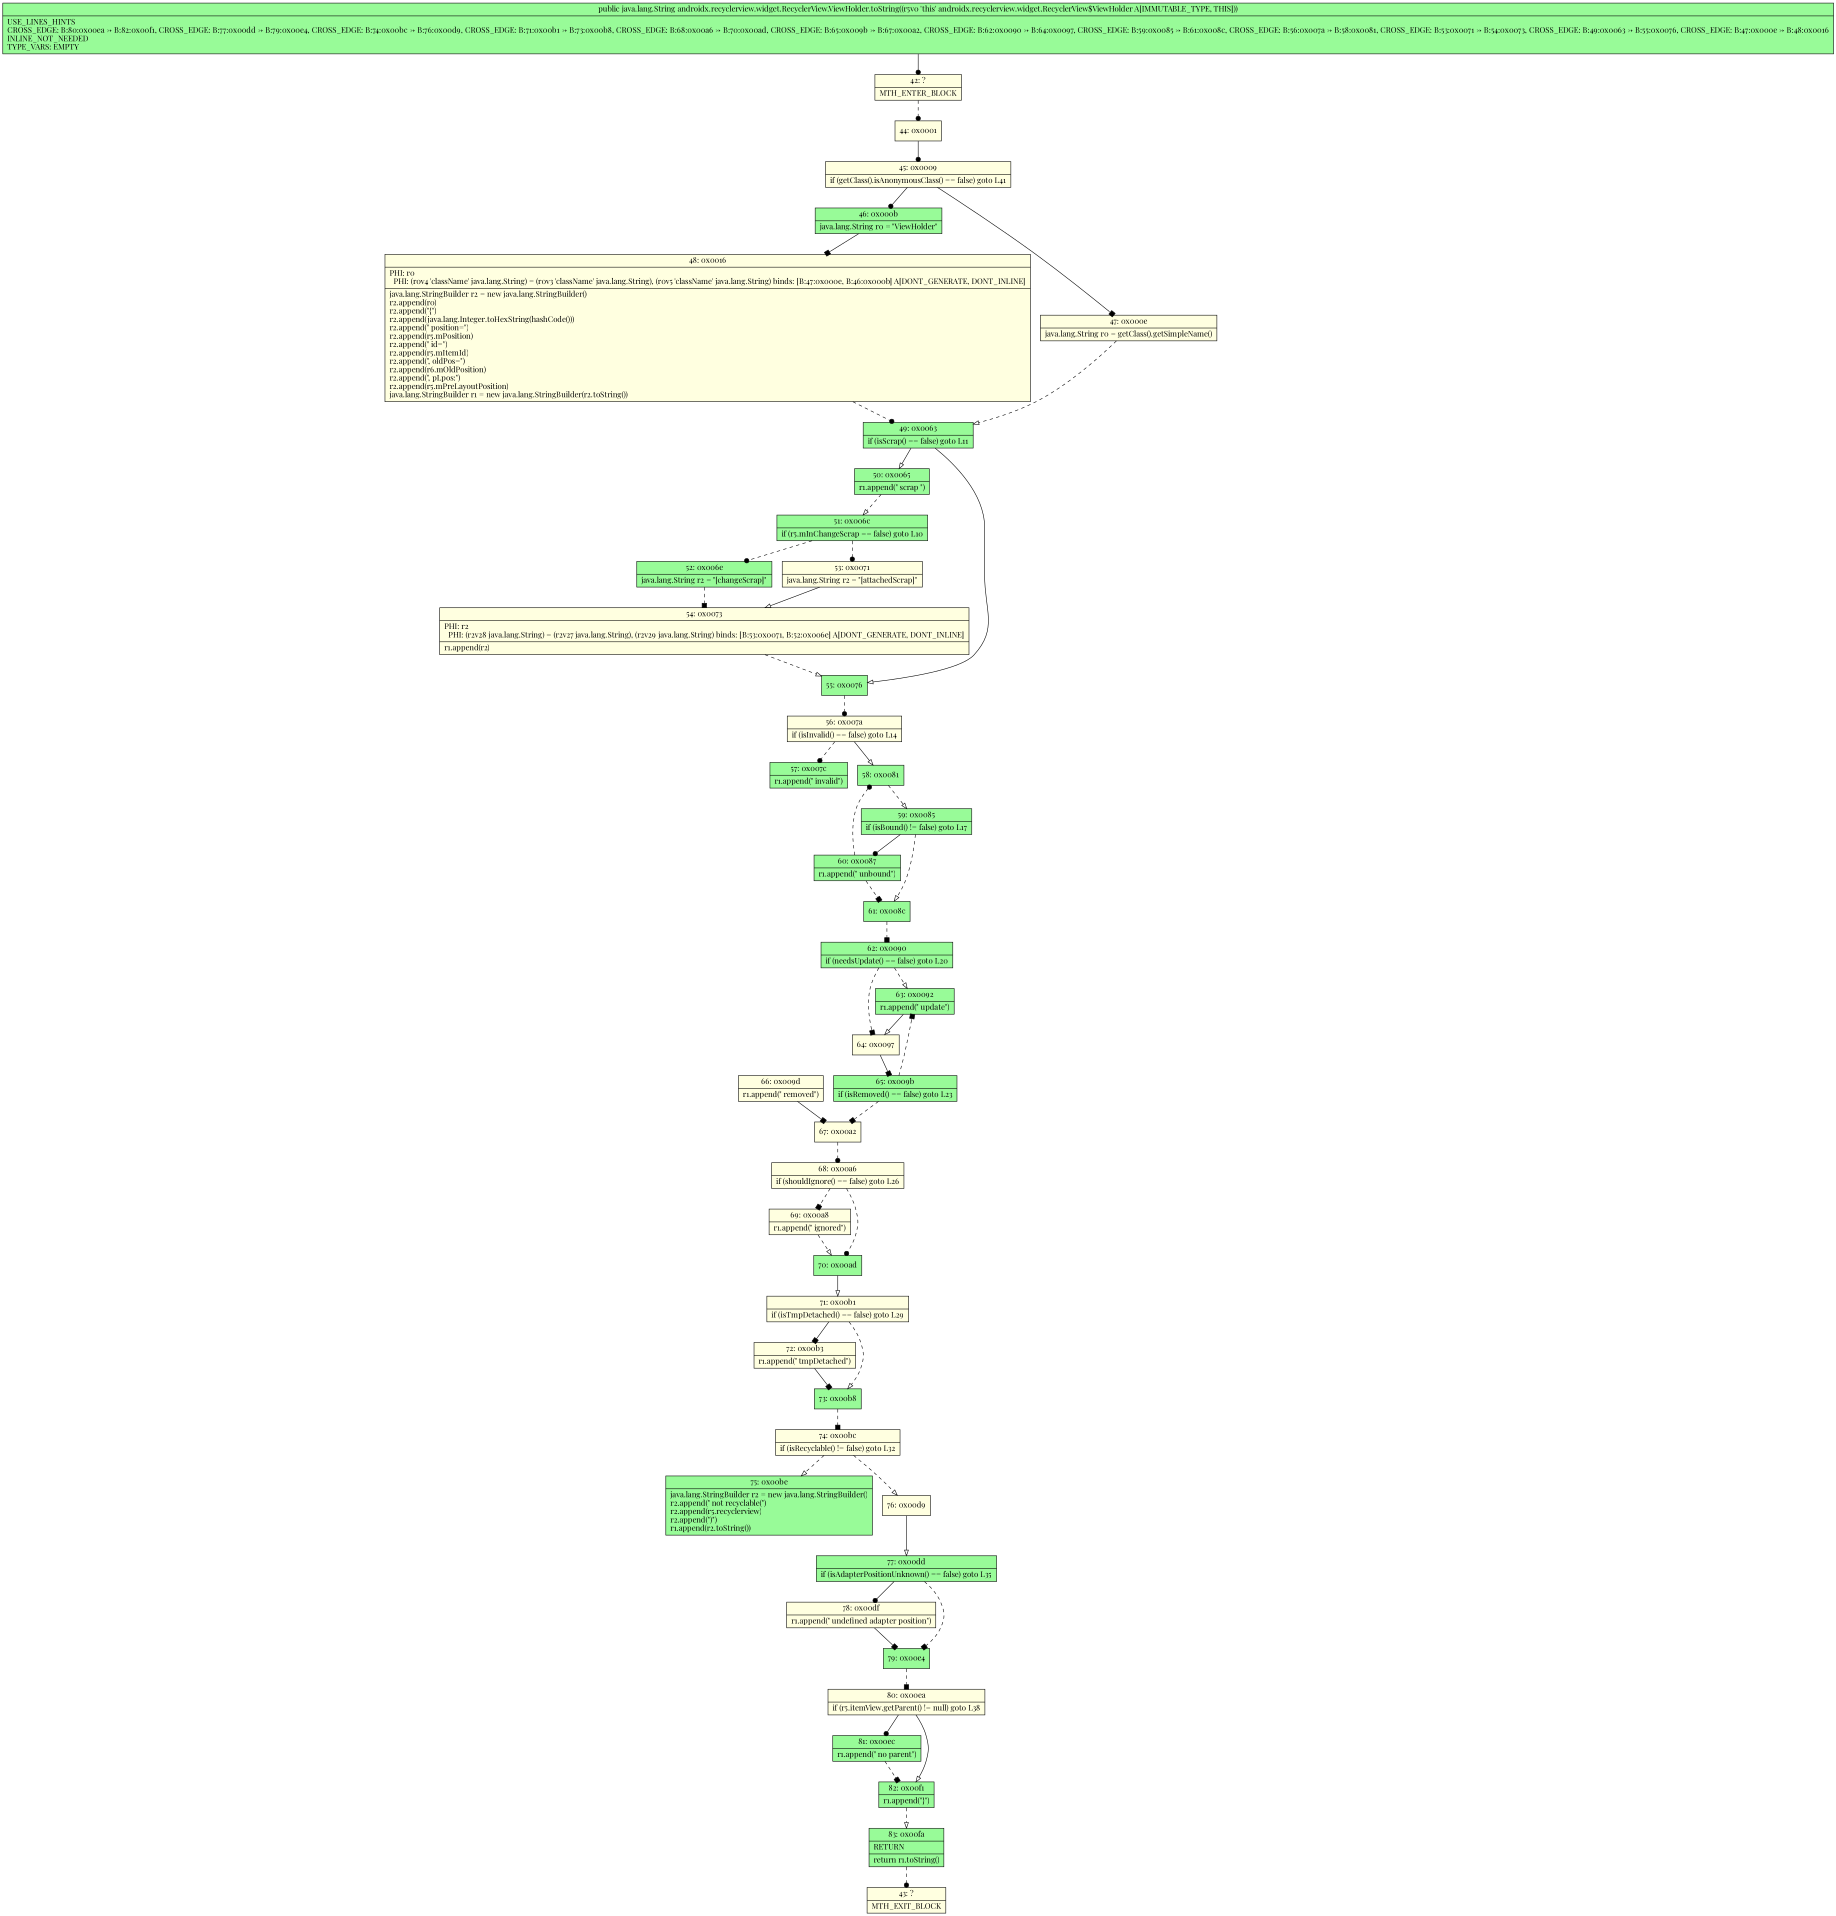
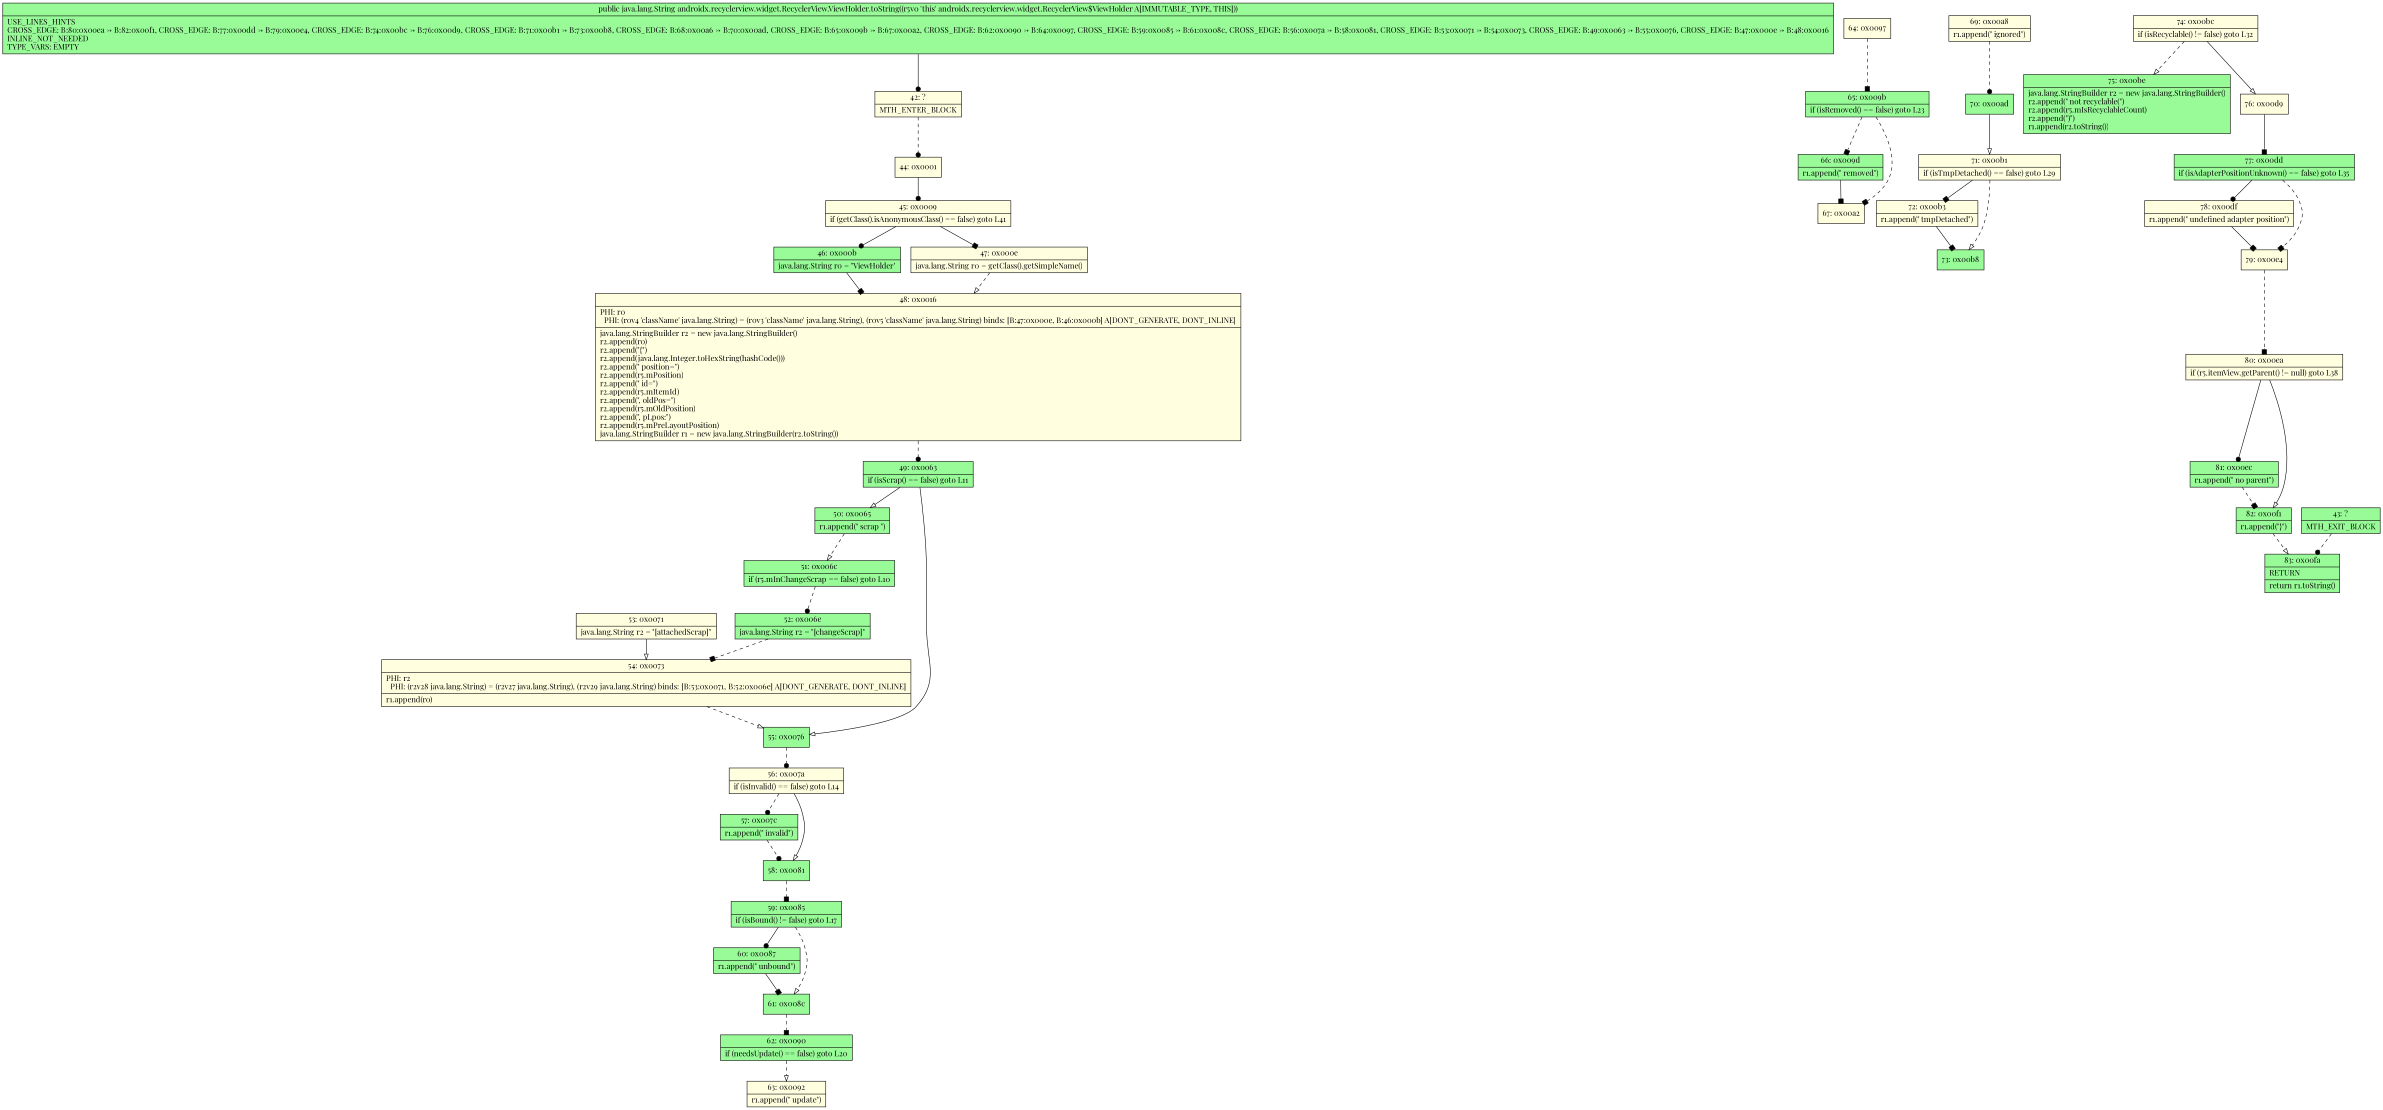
(438, 370) -> (648, 409)
(1053, 392) -> (984, 281)
(852, 549) -> none
(467, 648) -> (409, 700)
(896, 795) -> (786, 888)
(854, 820) -> (772, 848)
(871, 889) -> (771, 981)
(869, 998) -> none
(915, 1001) -> (786, 1094)
(896, 1022) -> none
(906, 1048) -> (1855, 133)
(884, 1063) -> (1867, 62)
(781, 1088) -> (1841, 167)
(838, 1176) -> none
(823, 1243) -> (1990, 65)
(838, 1417) -> none
(874, 1473) -> (2229, 65)
(716, 1512) -> (2088, 110)
(906, 1533) -> (2264, 131)
(906, 1659) -> (2264, 260)
(906, 1875) -> (2325, 542)
(906, 1900) -> (2341, 521)
